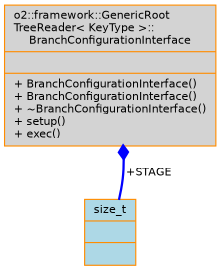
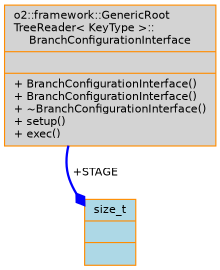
(123, 180) -> (67, 171)
